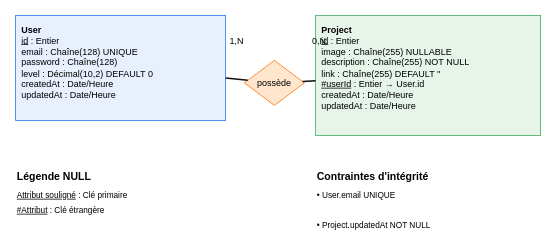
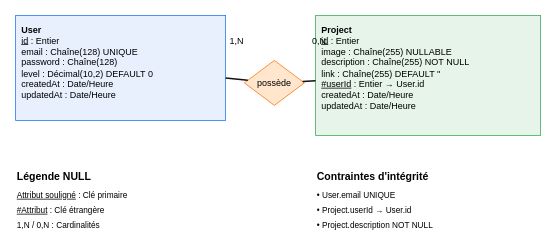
none -> (383, 210)
none -> (90, 225)
(377, 225) -> (380, 225)
